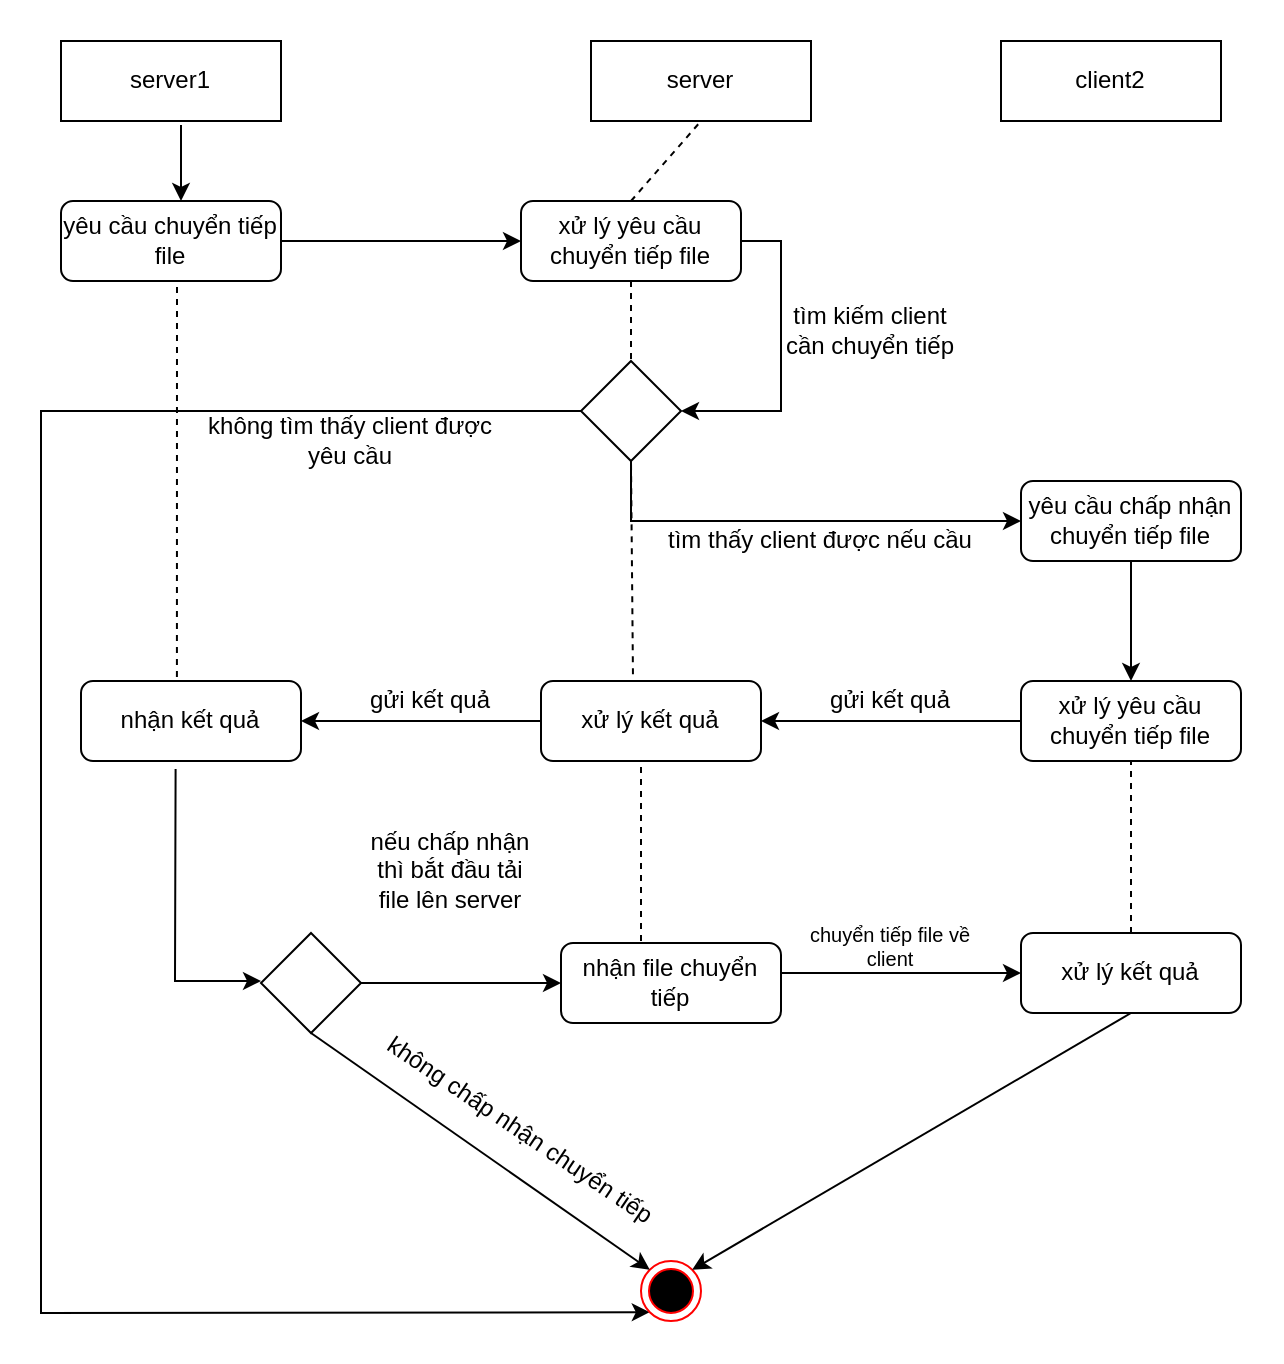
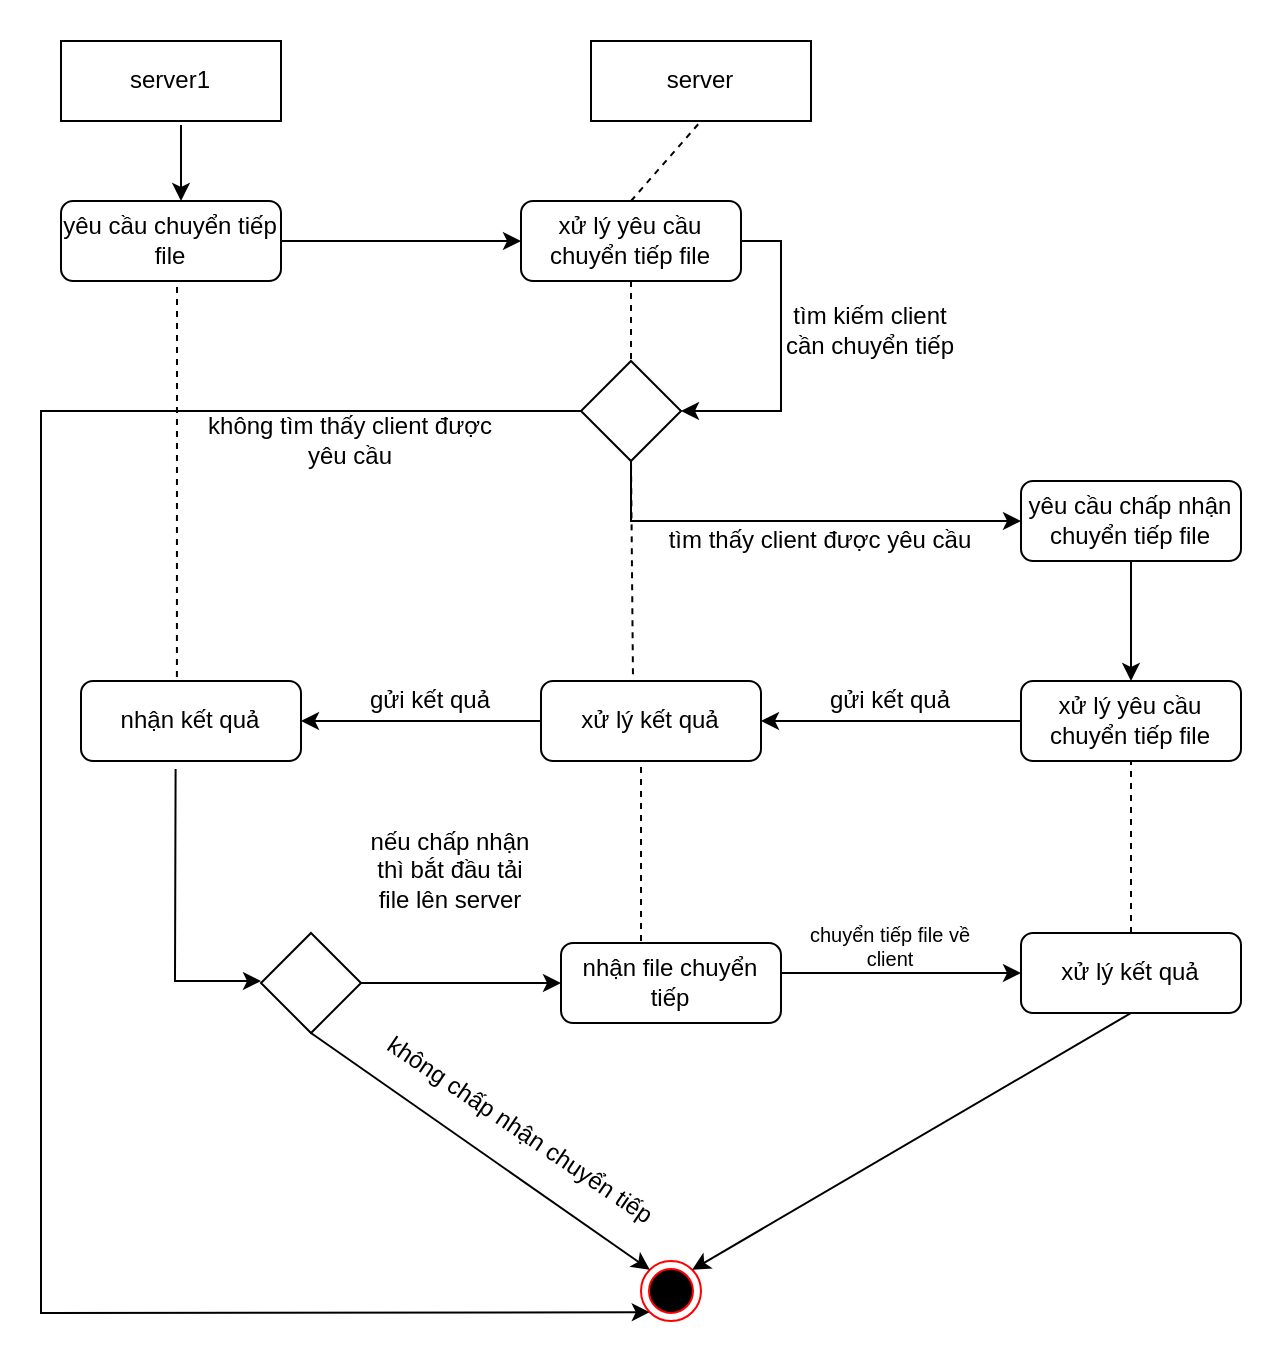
(1111, 81) -> none
(821, 541) -> (821, 541)
